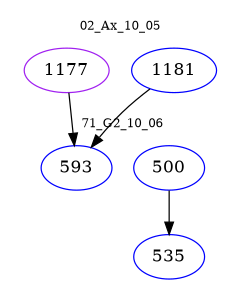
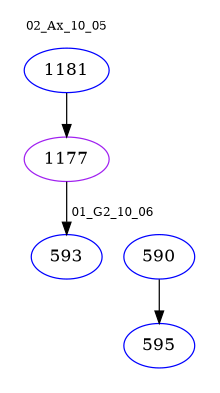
(115, 120) -> (67, 109)
(123, 124) -> (113, 213)
(169, 168) -> (159, 257)
(169, 257) -> (159, 346)
